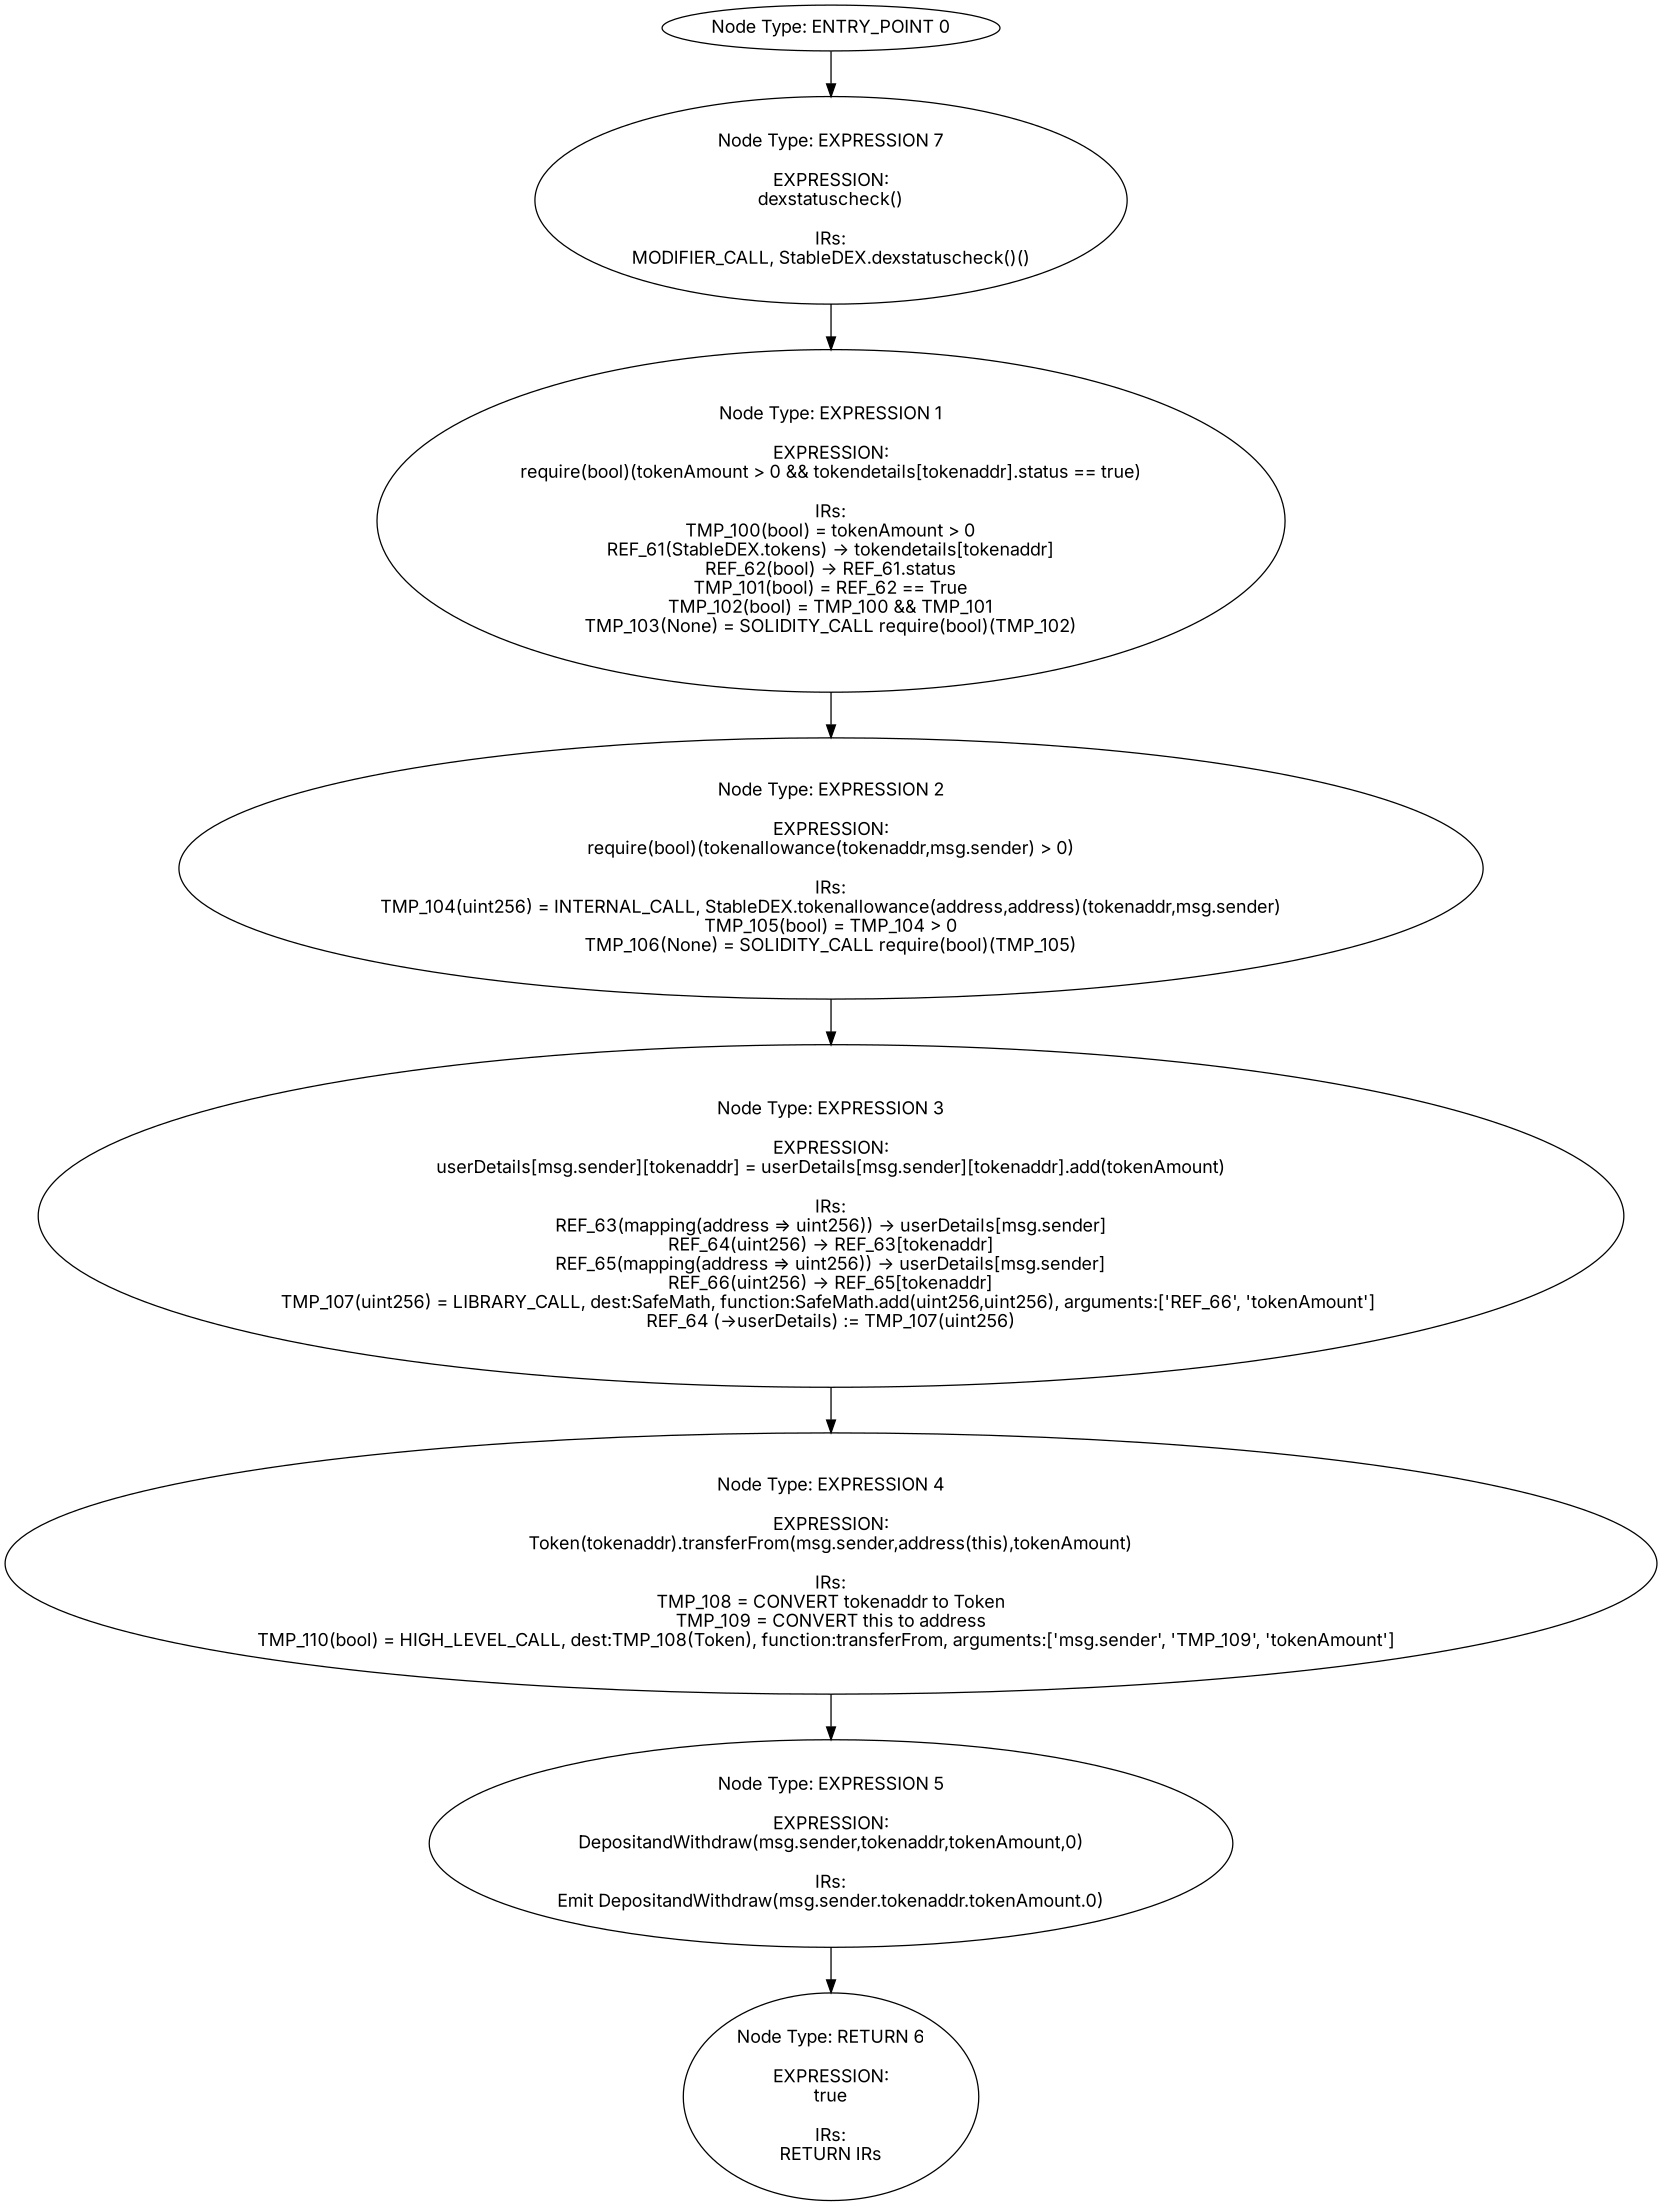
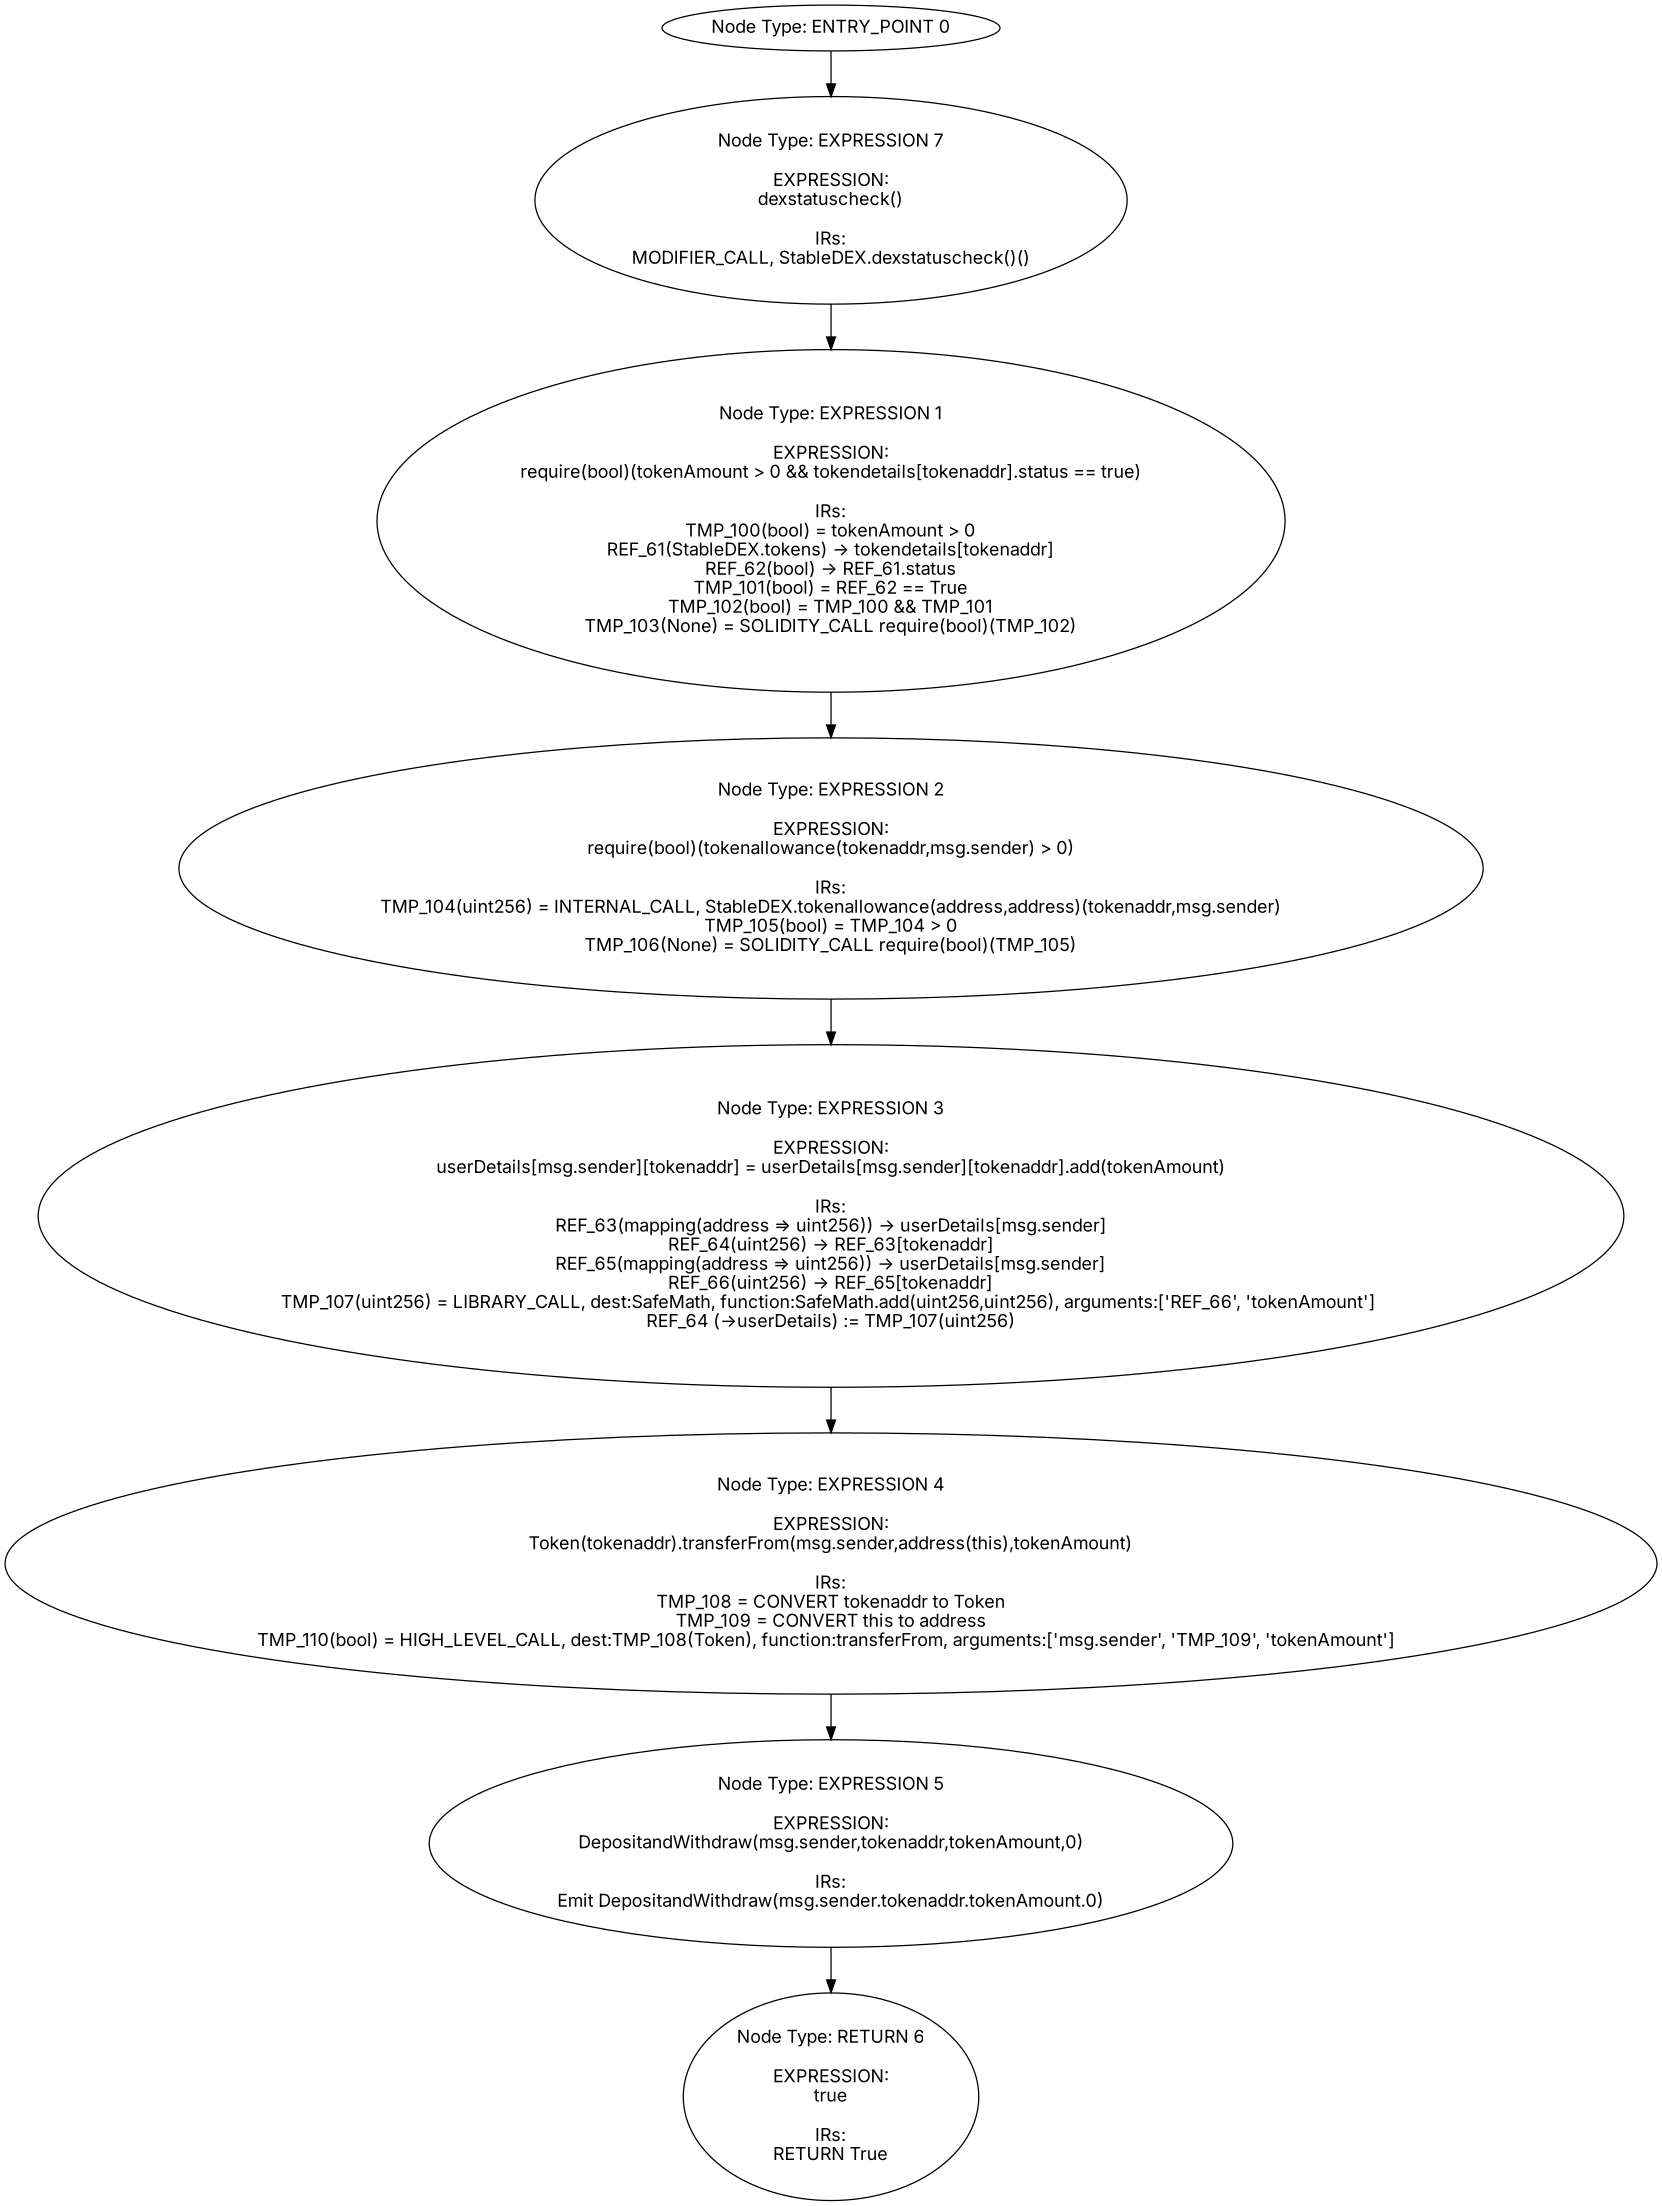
(831, 2097) -> (831, 2097)
